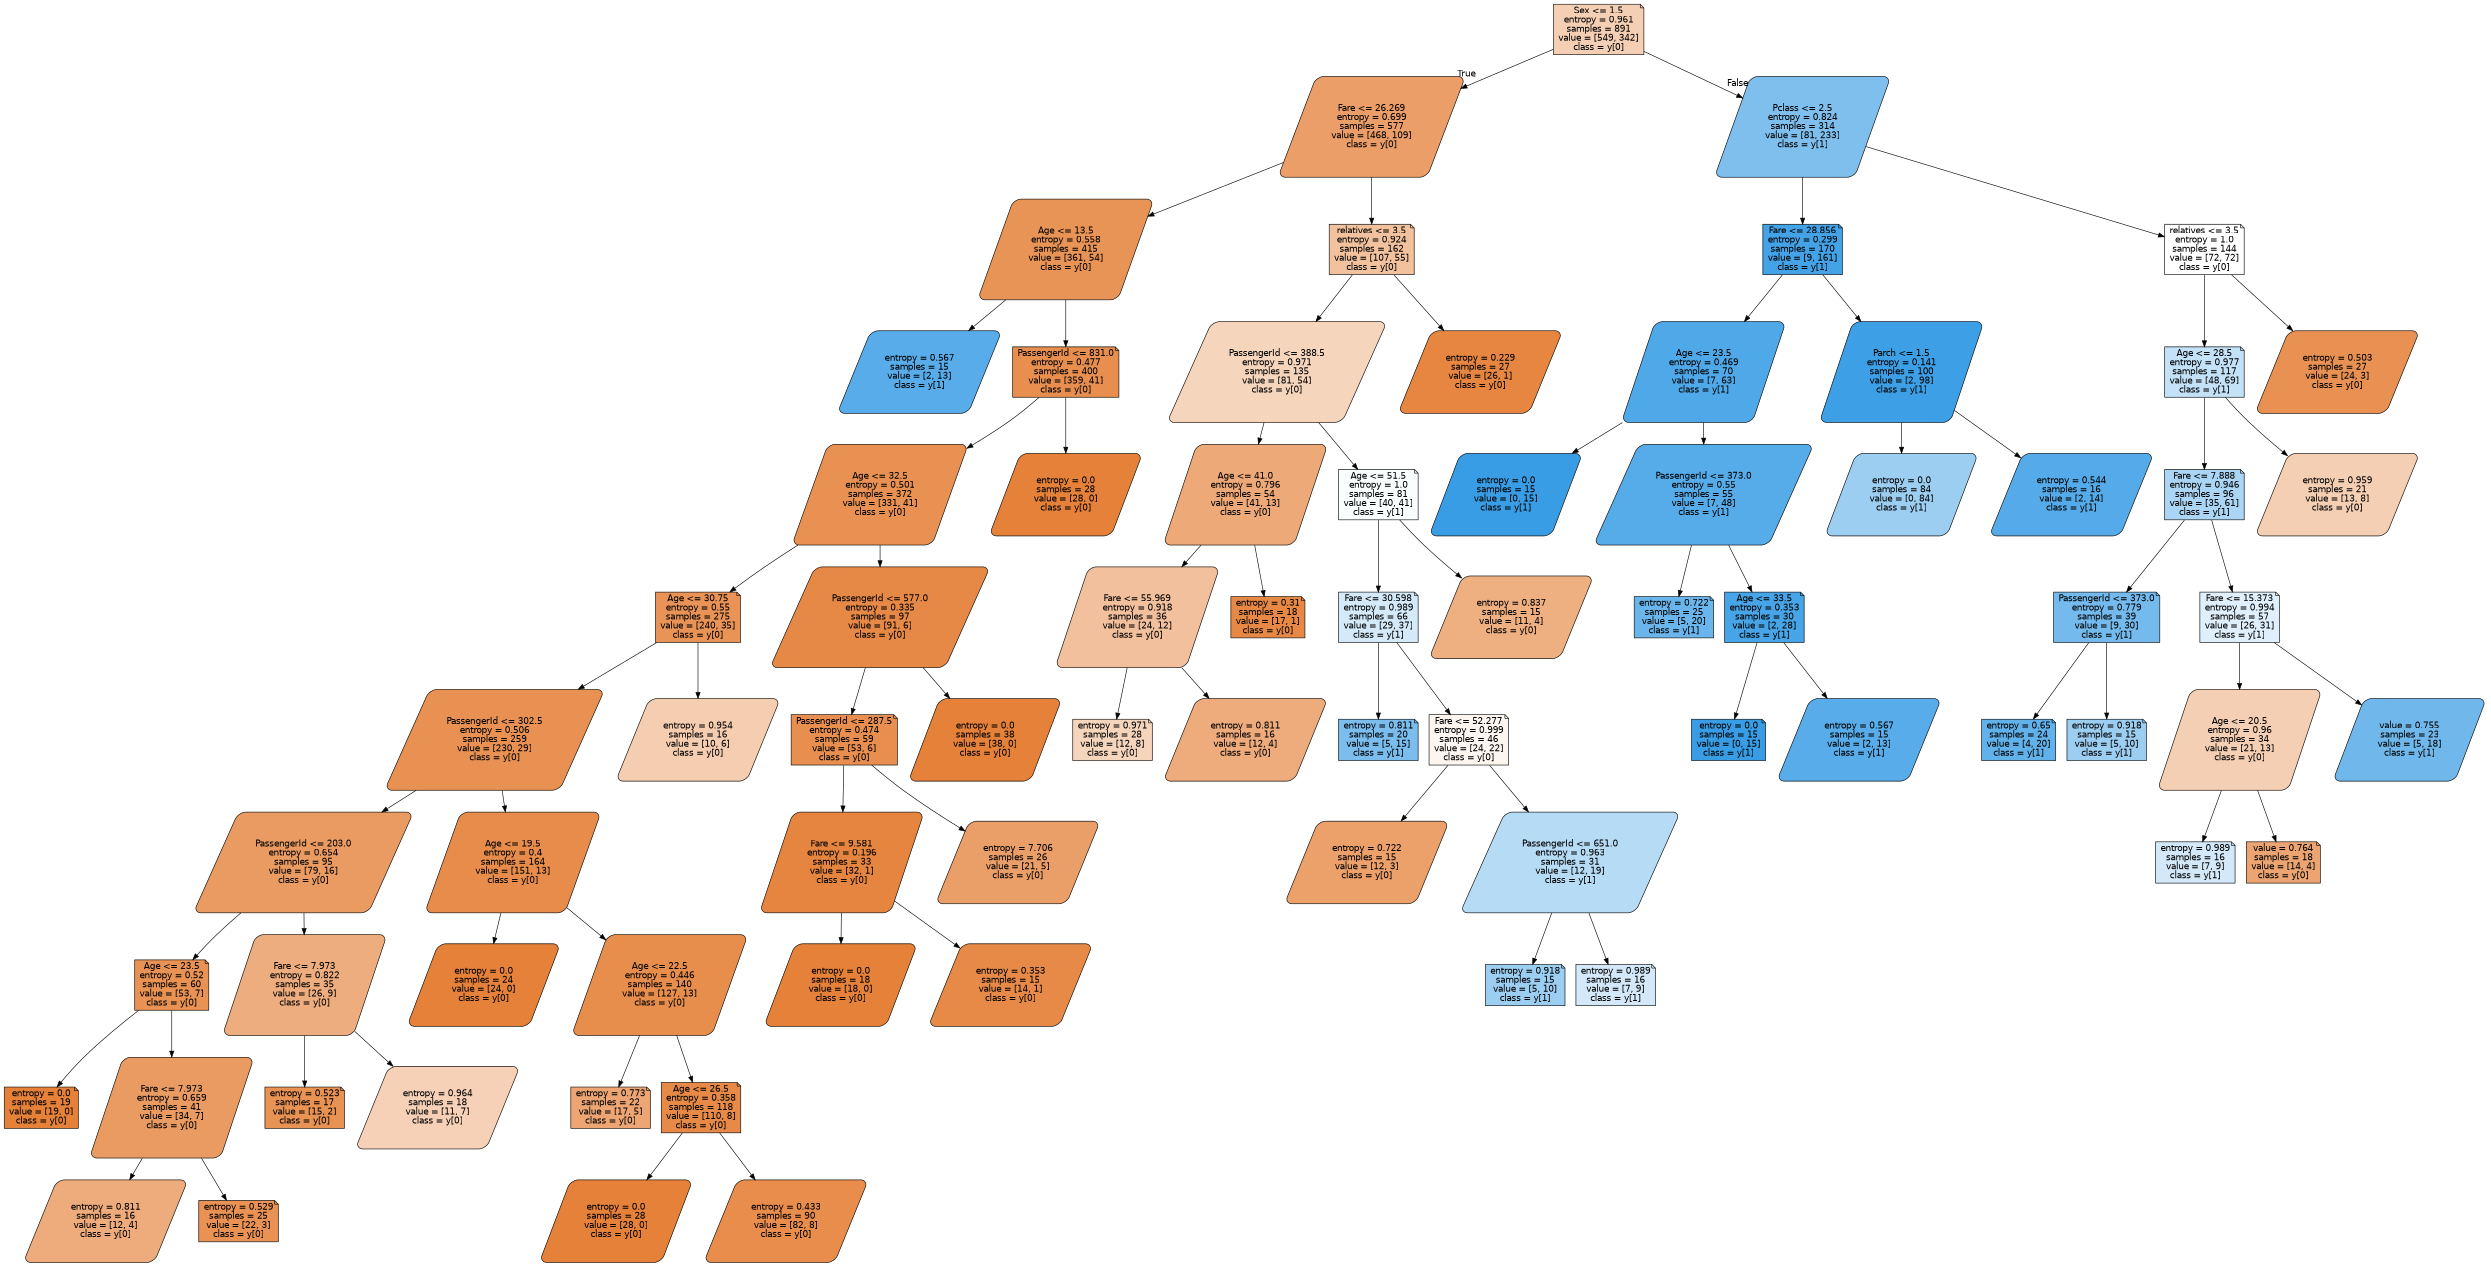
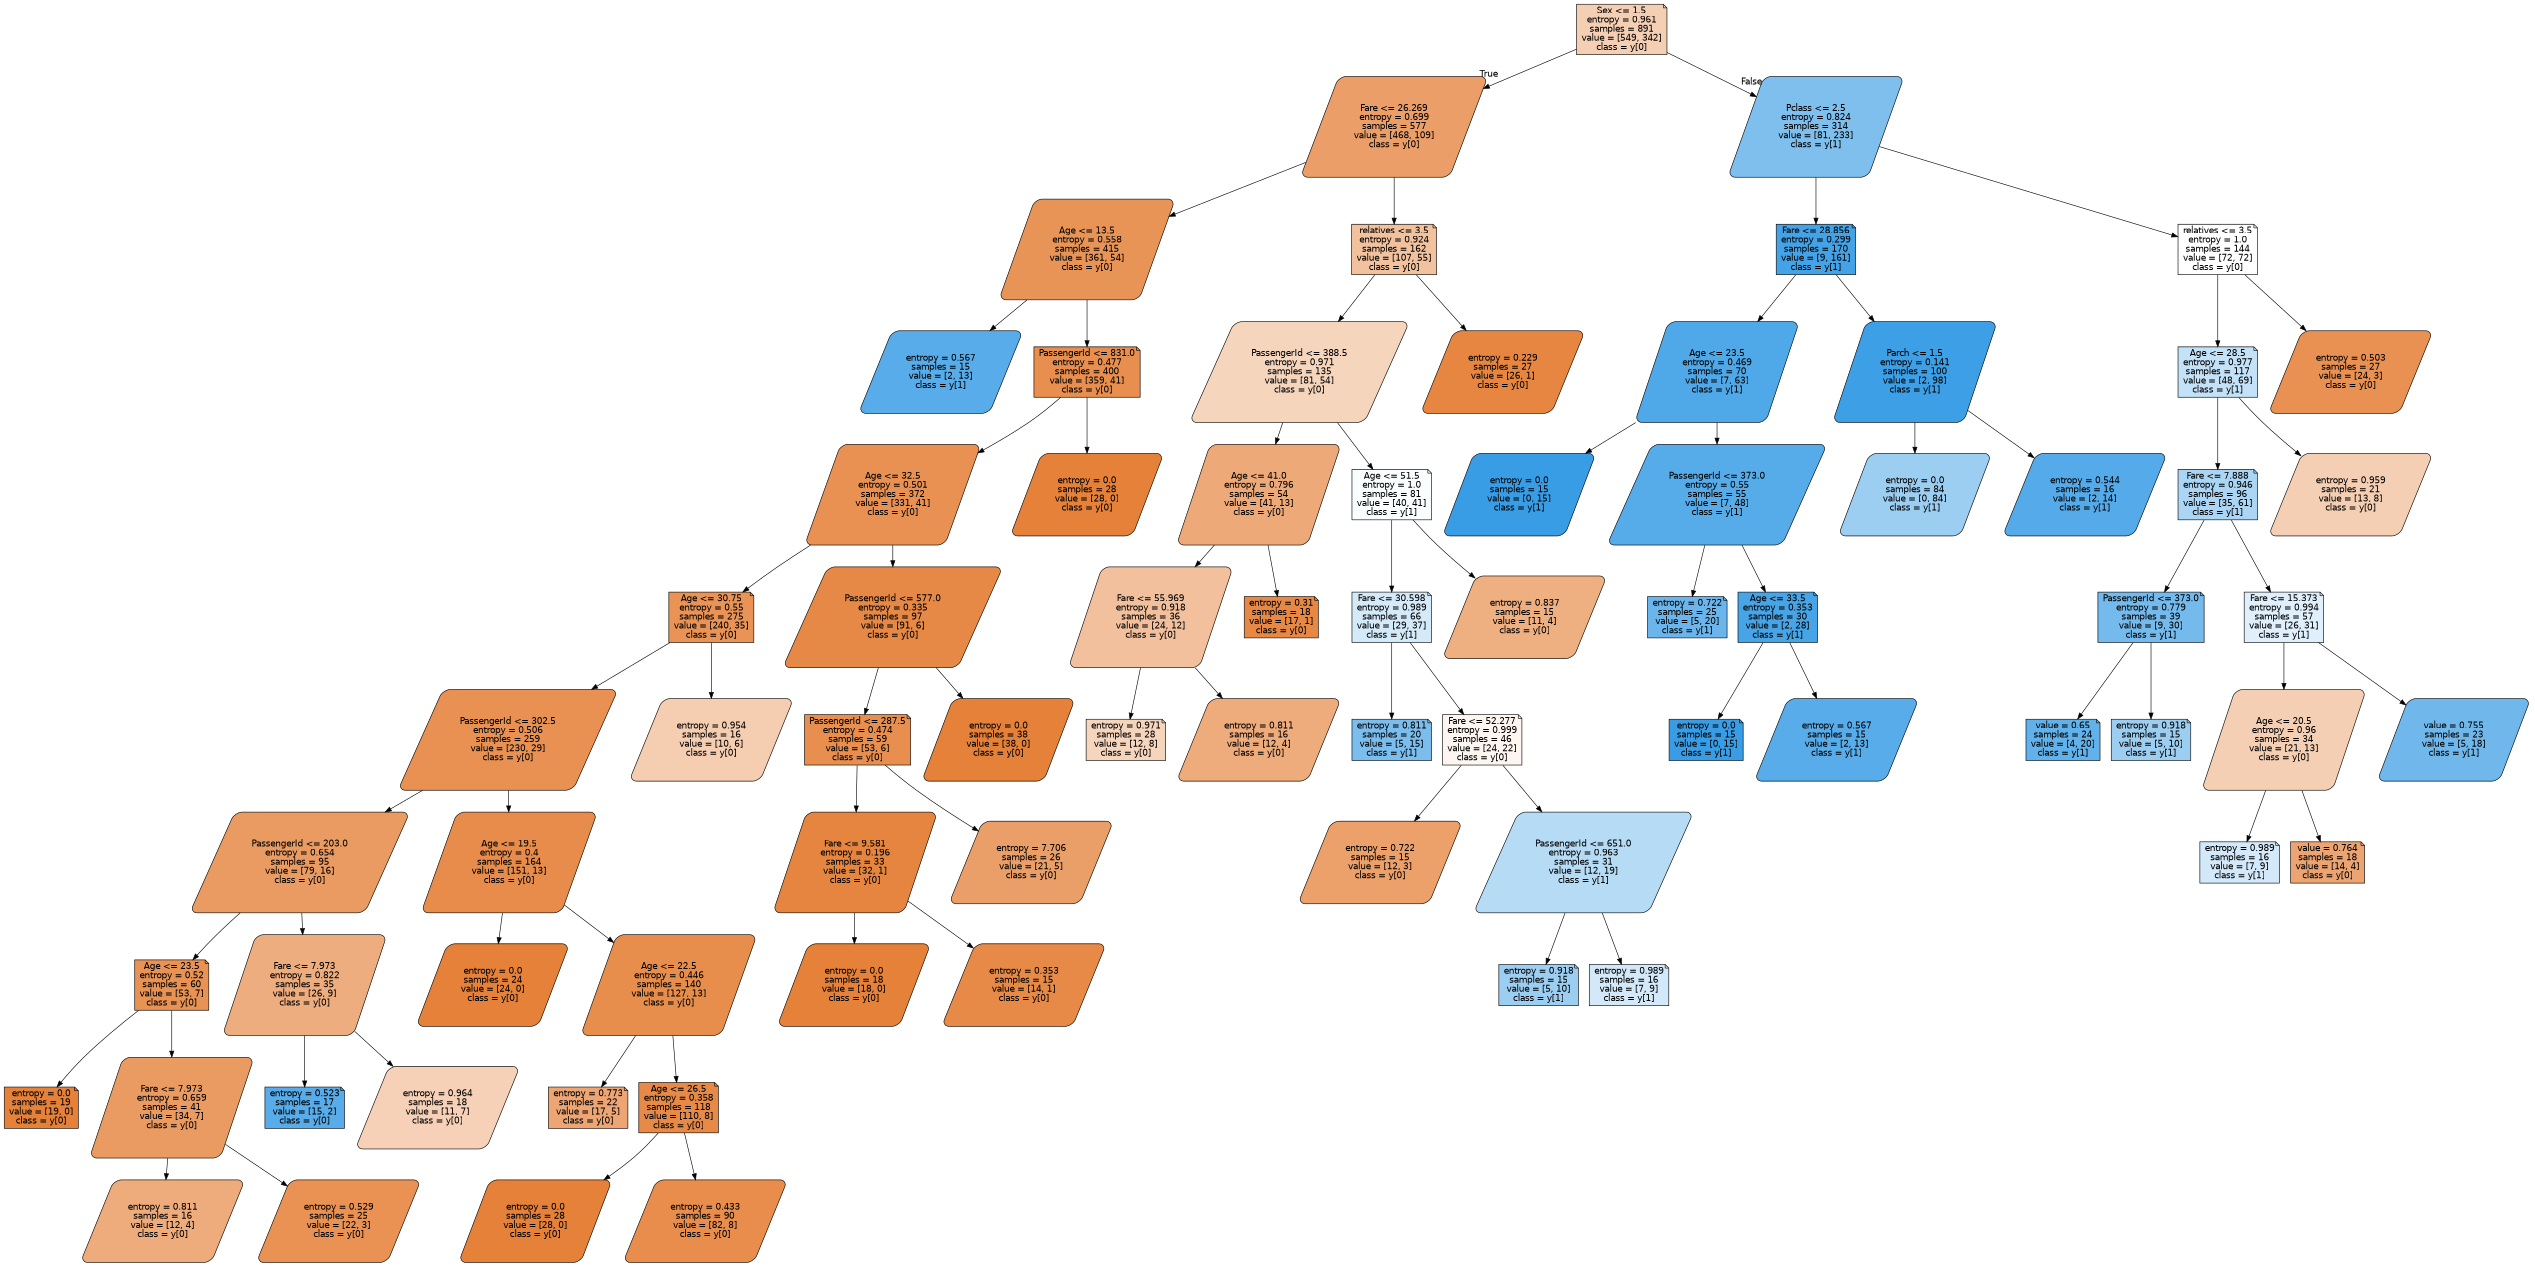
(2019, 740) -> (2063, 740)
(305, 1108) -> (305, 1108)
(239, 1221) -> (339, 1221)
